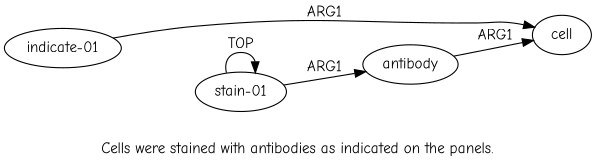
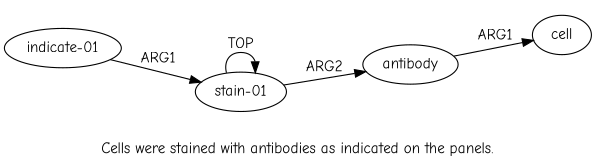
(318, 21) -> (150, 70)
(325, 67) -> (325, 67)
